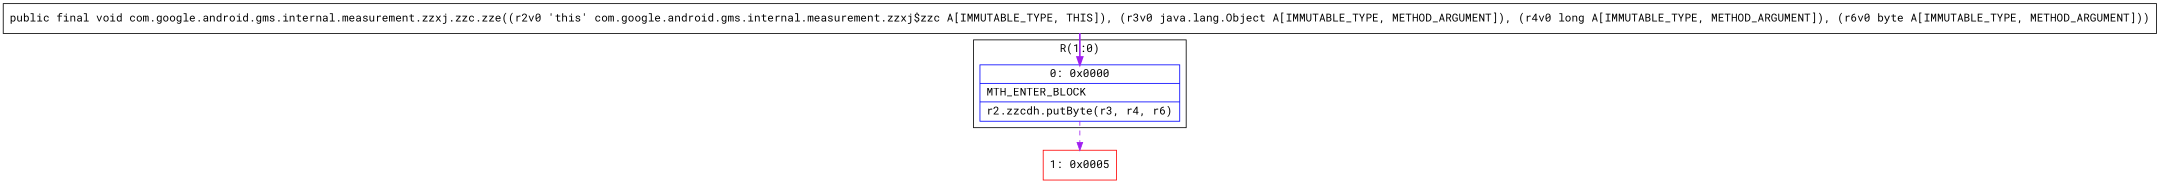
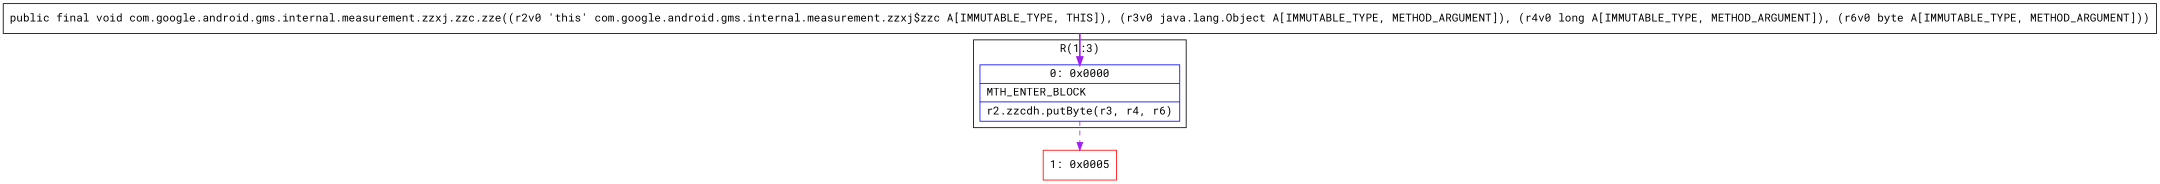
(1080, 49) -> (1080, 49)
